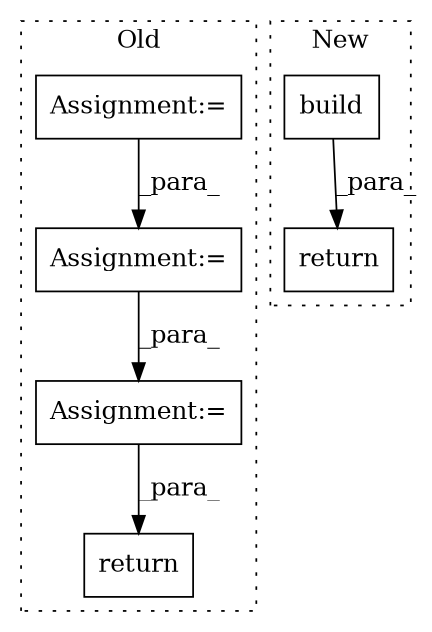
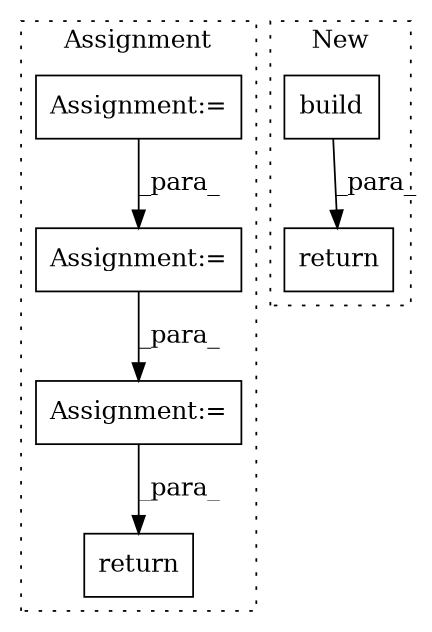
(139, 41) -> (139, 41)
